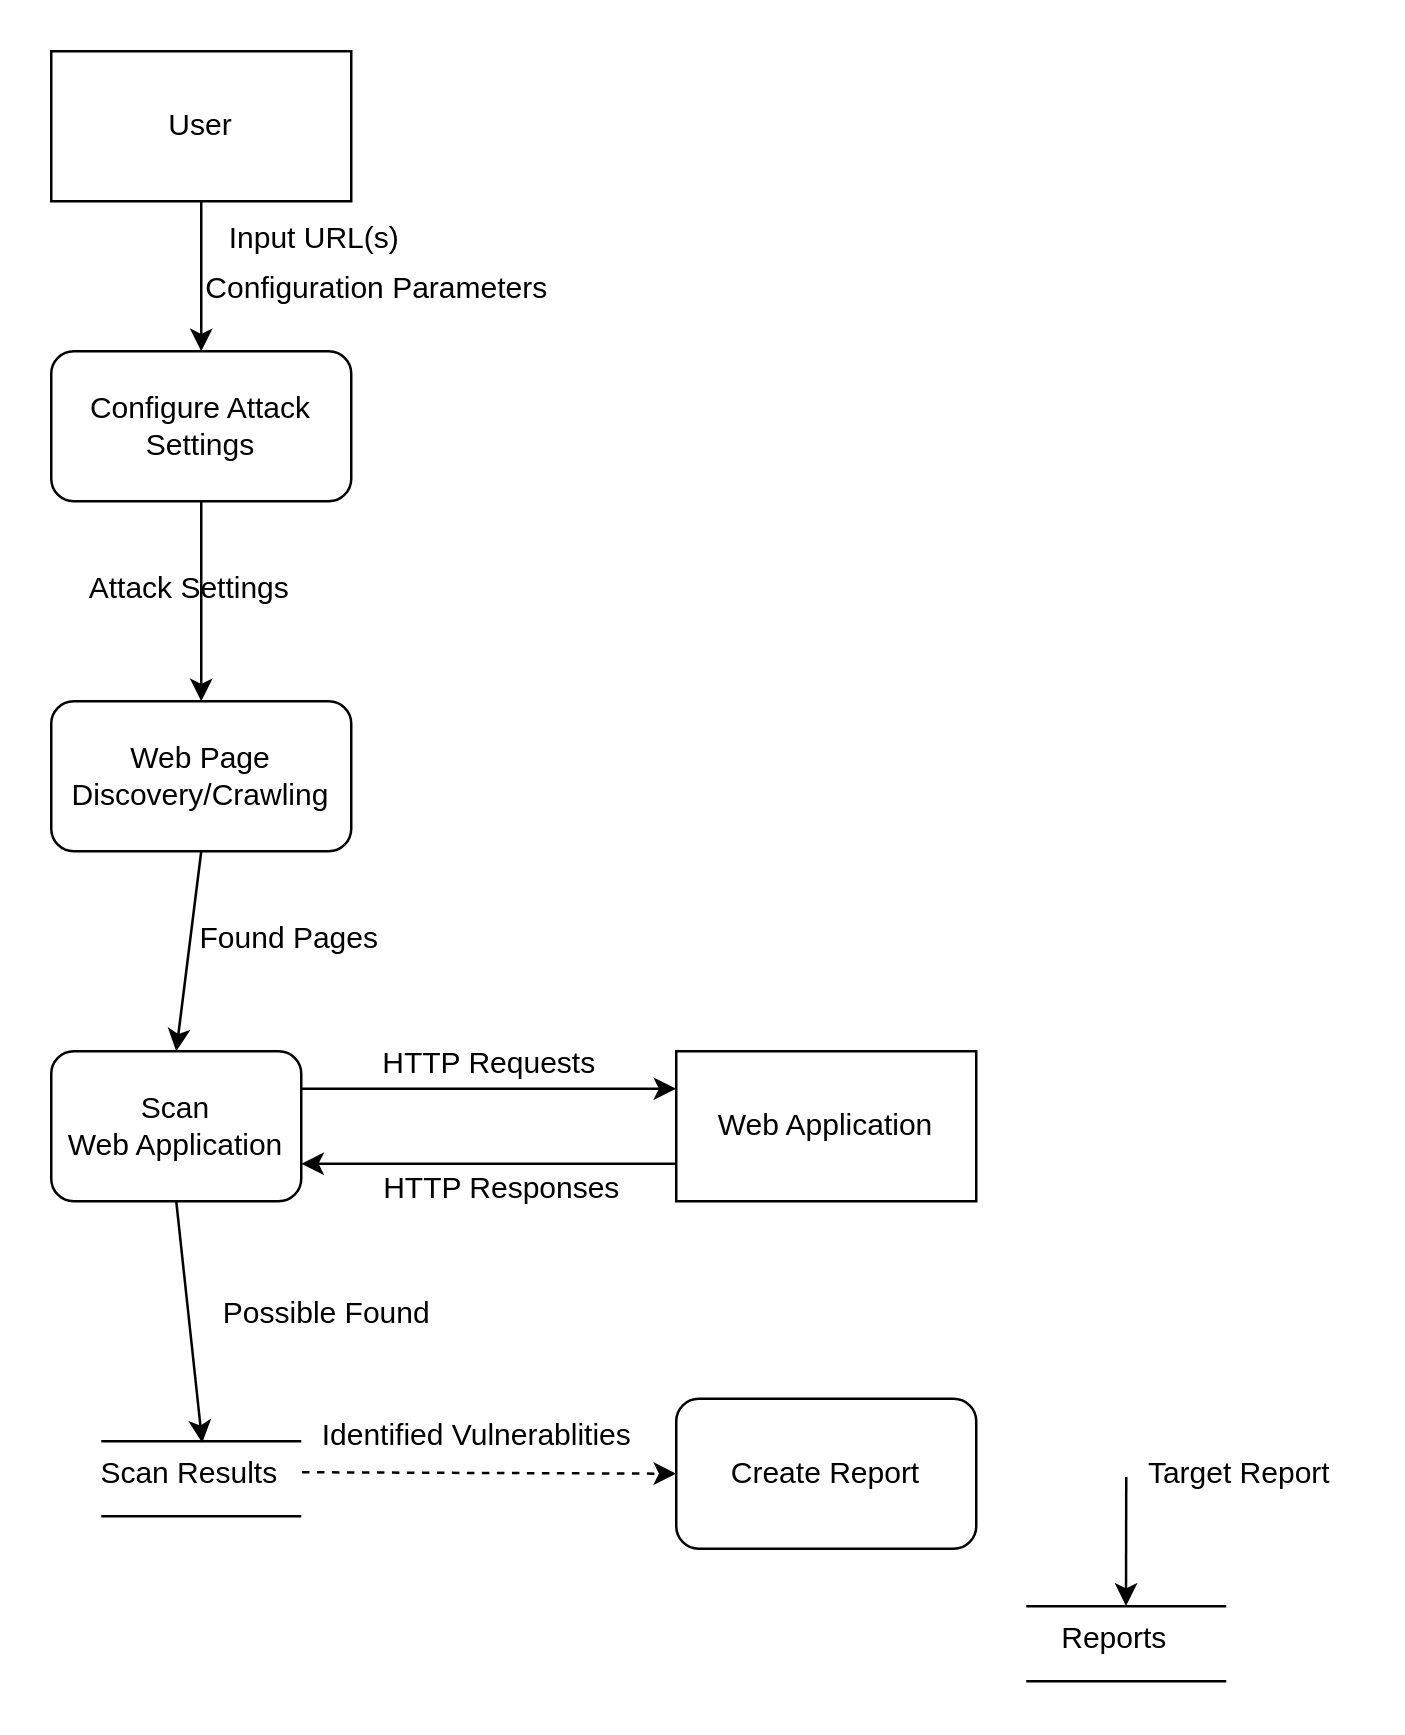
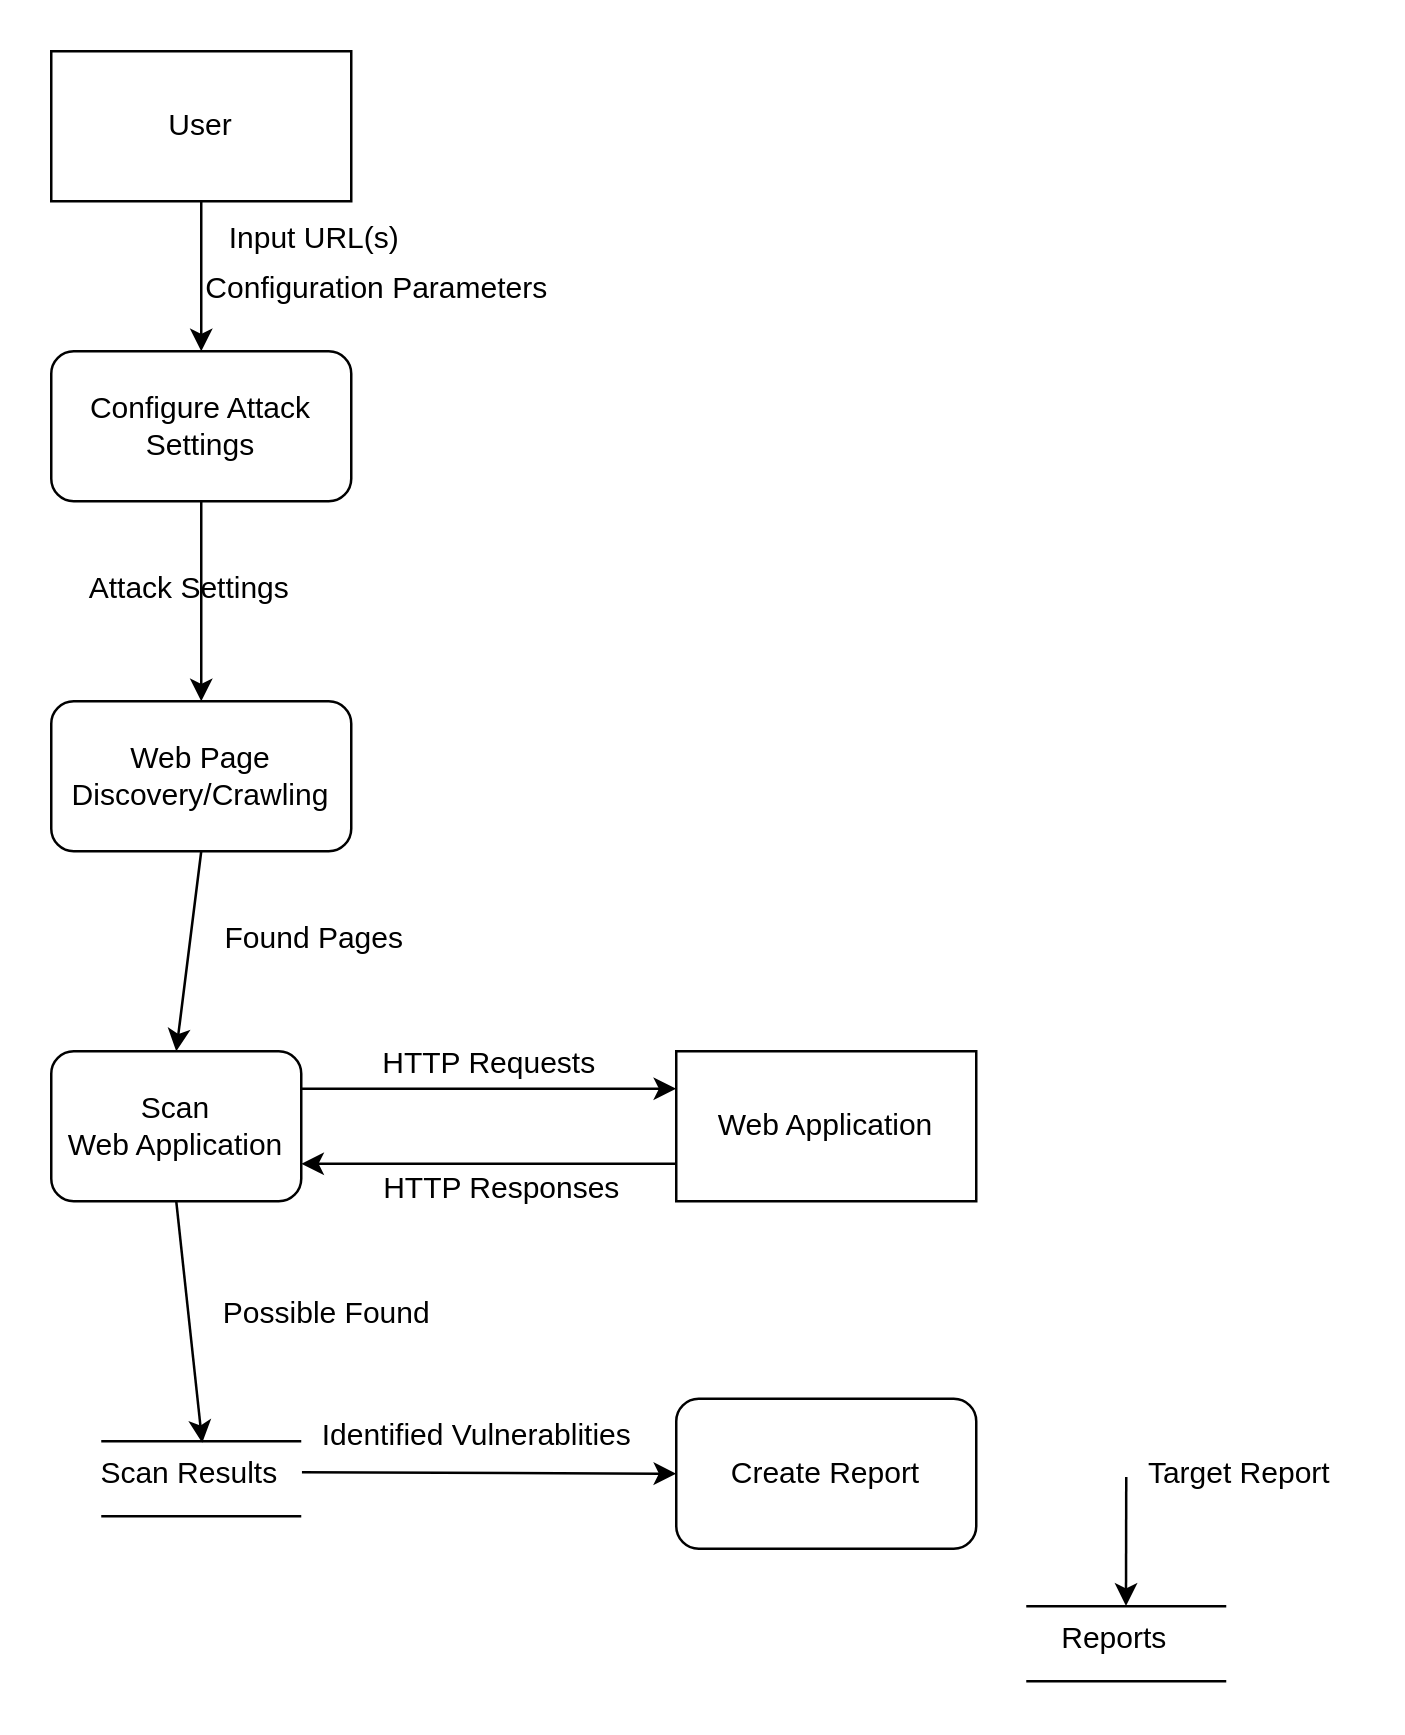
(289, 939) -> (314, 939)
(483, 1473) -> (483, 1473)
